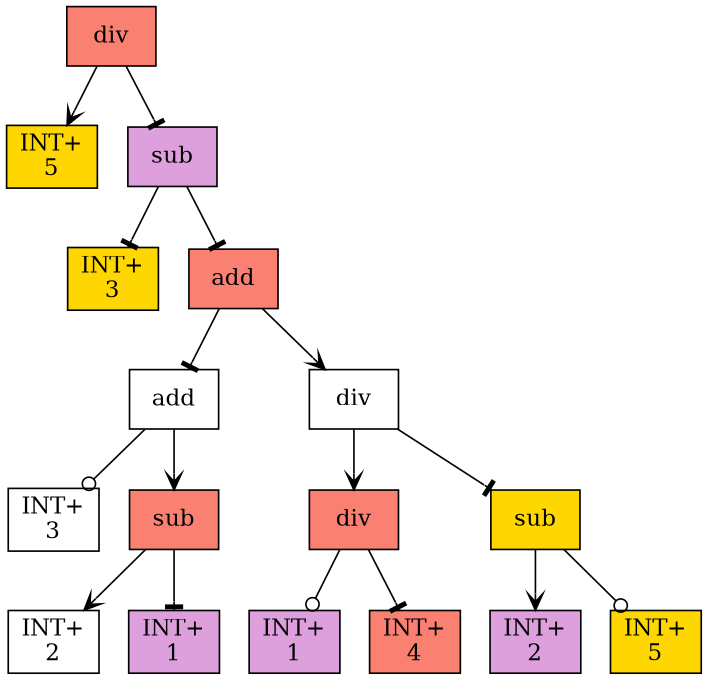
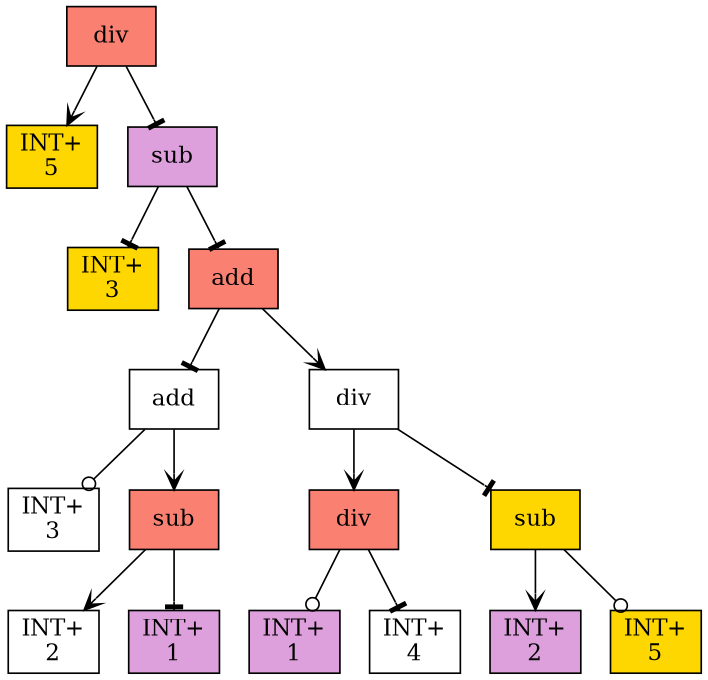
(415, 642) -> (415, 642)
